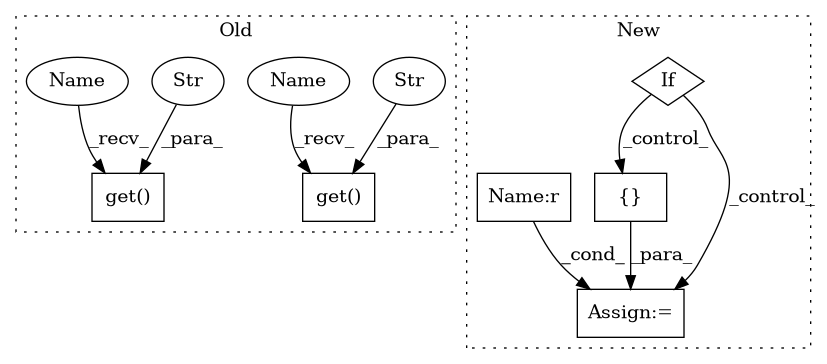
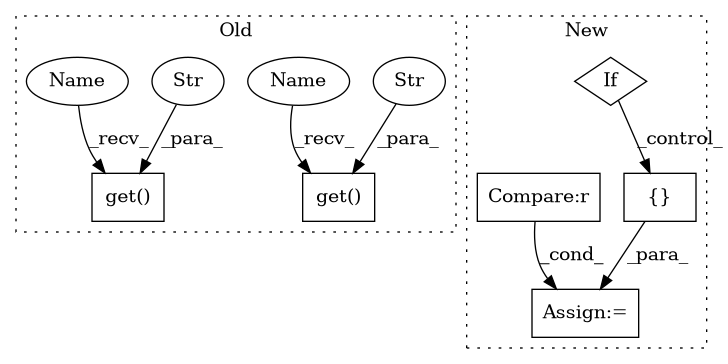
(729, 187) -> none
(524, 197) -> (539, 197)
